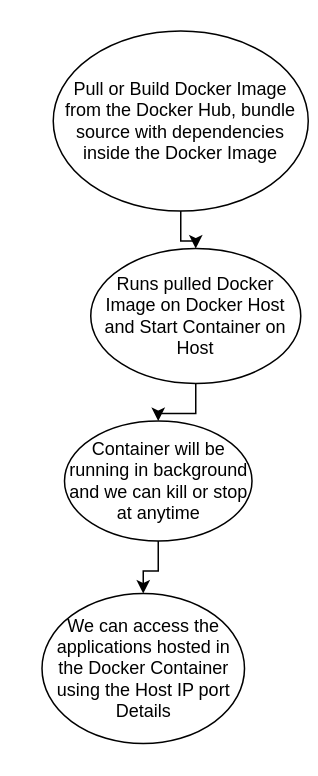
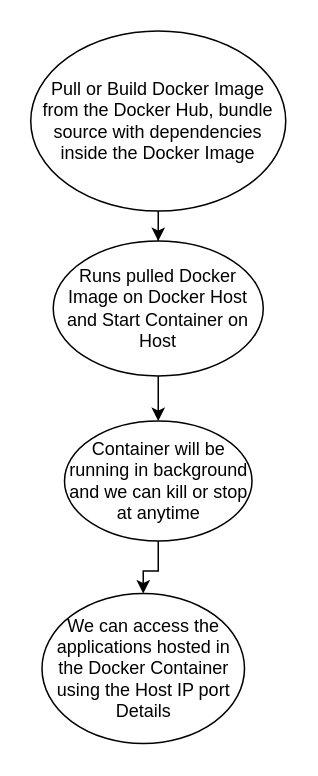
(181, 121) -> (158, 121)
(196, 316) -> (158, 308)
